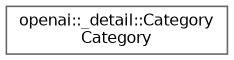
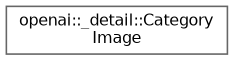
(117, 30) -> (117, 30)
